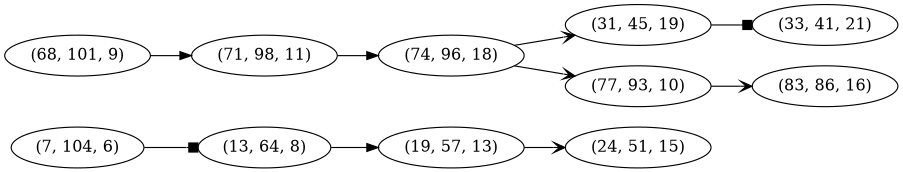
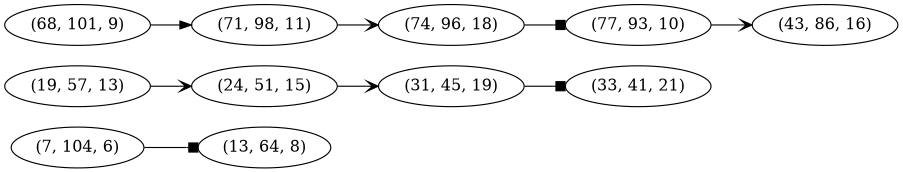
(539, 41) -> (352, 86)
(352, 56) -> (352, 25)
(539, 70) -> (539, 25)
(825, 86) -> (825, 25)
(349, 148) -> none
